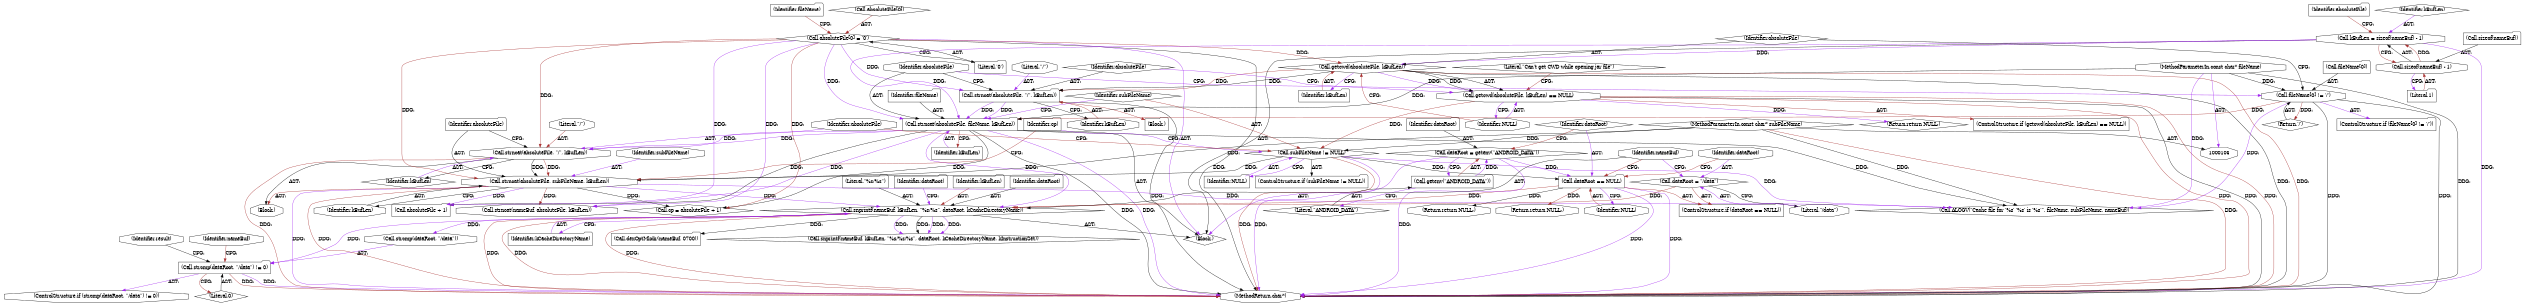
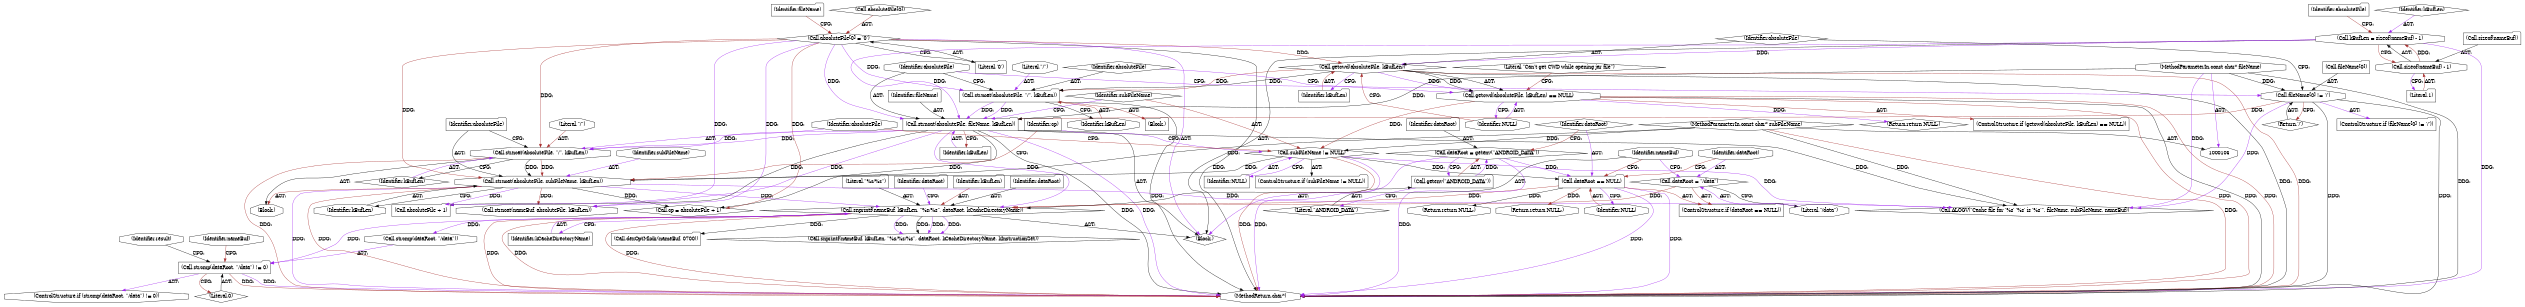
(2307, 110) -> (2310, 110)
